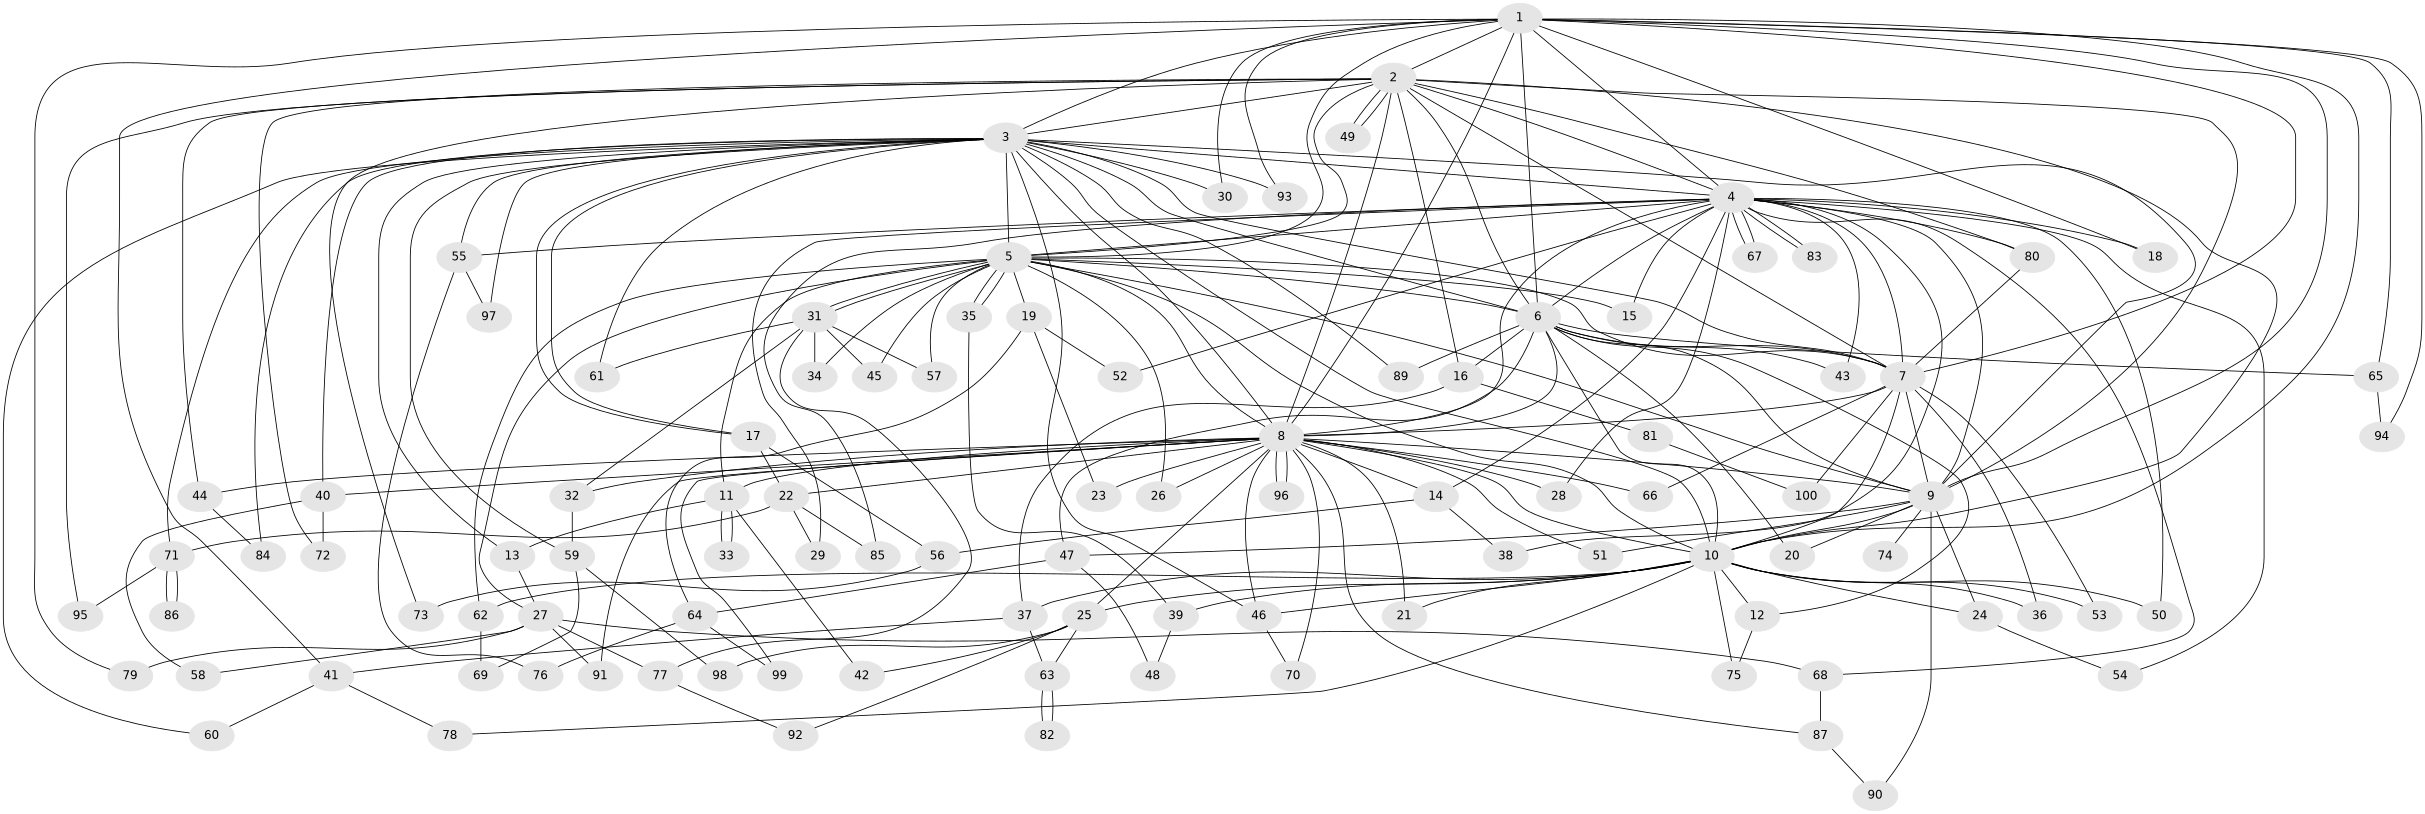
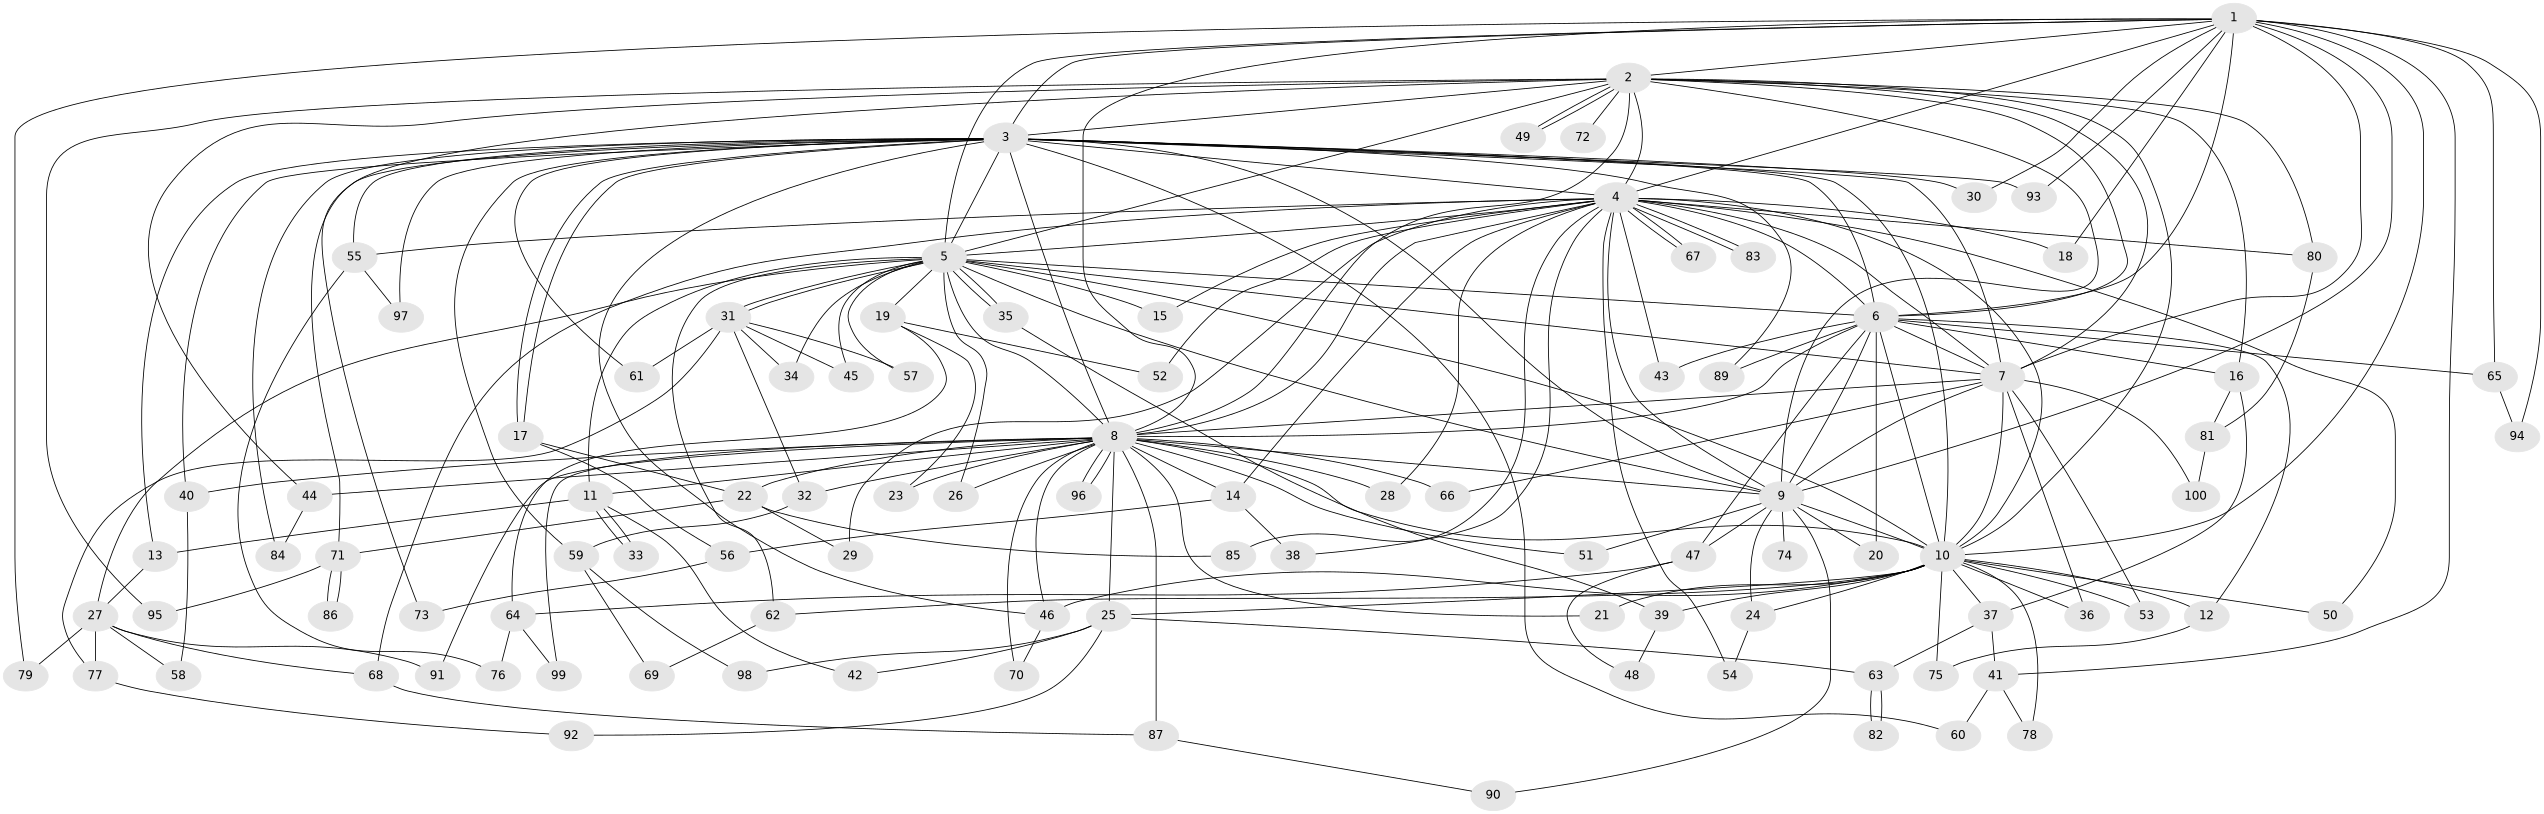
none -> (1940, 270)
(1968, 317) -> (2289, 352)
(323, 527) -> none
